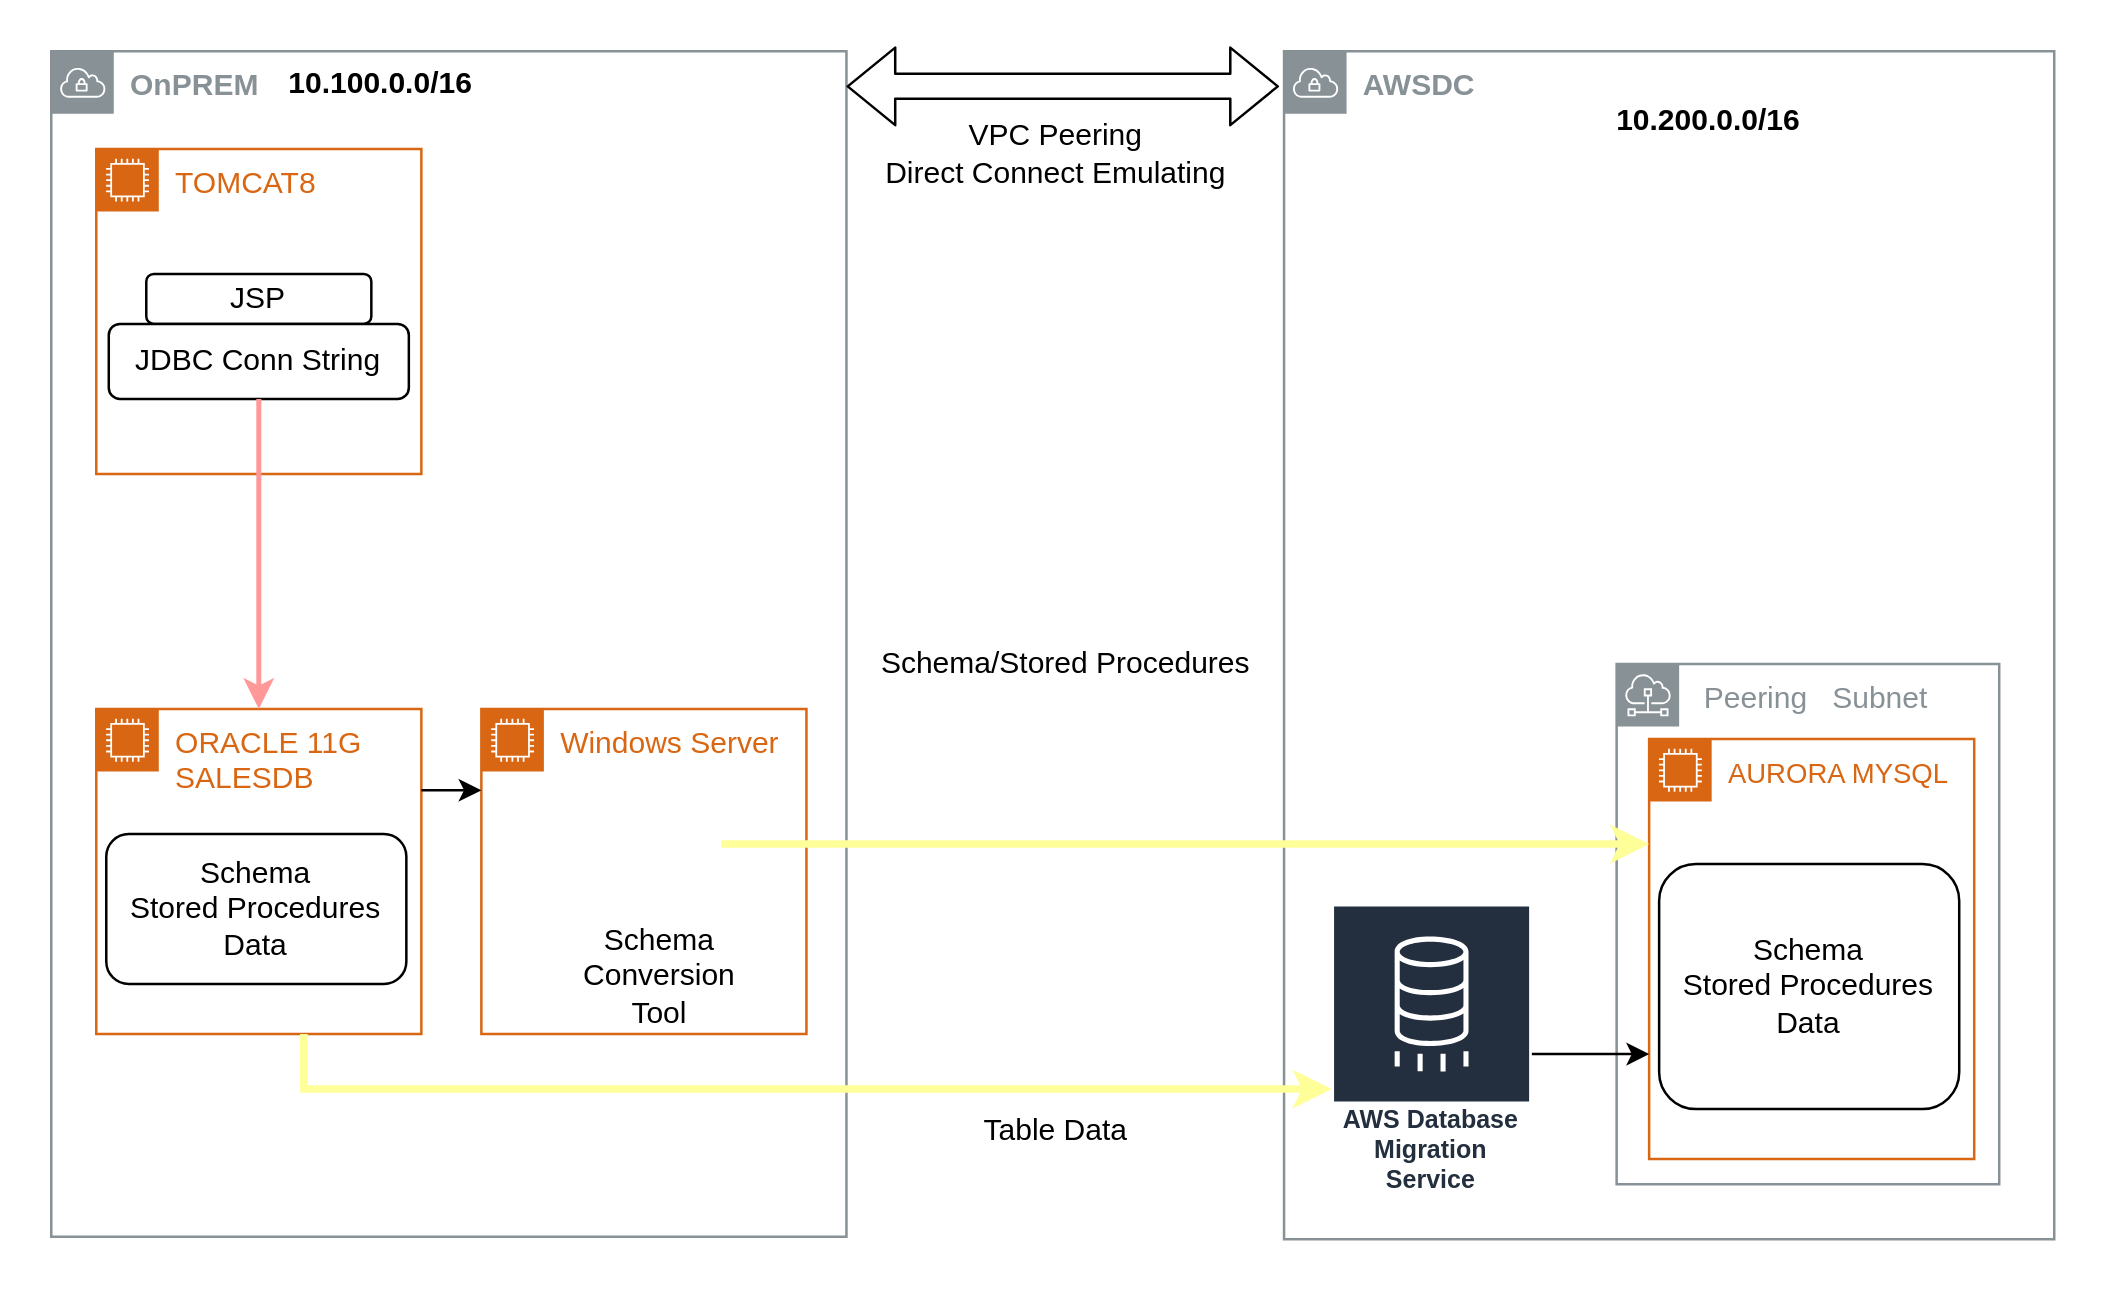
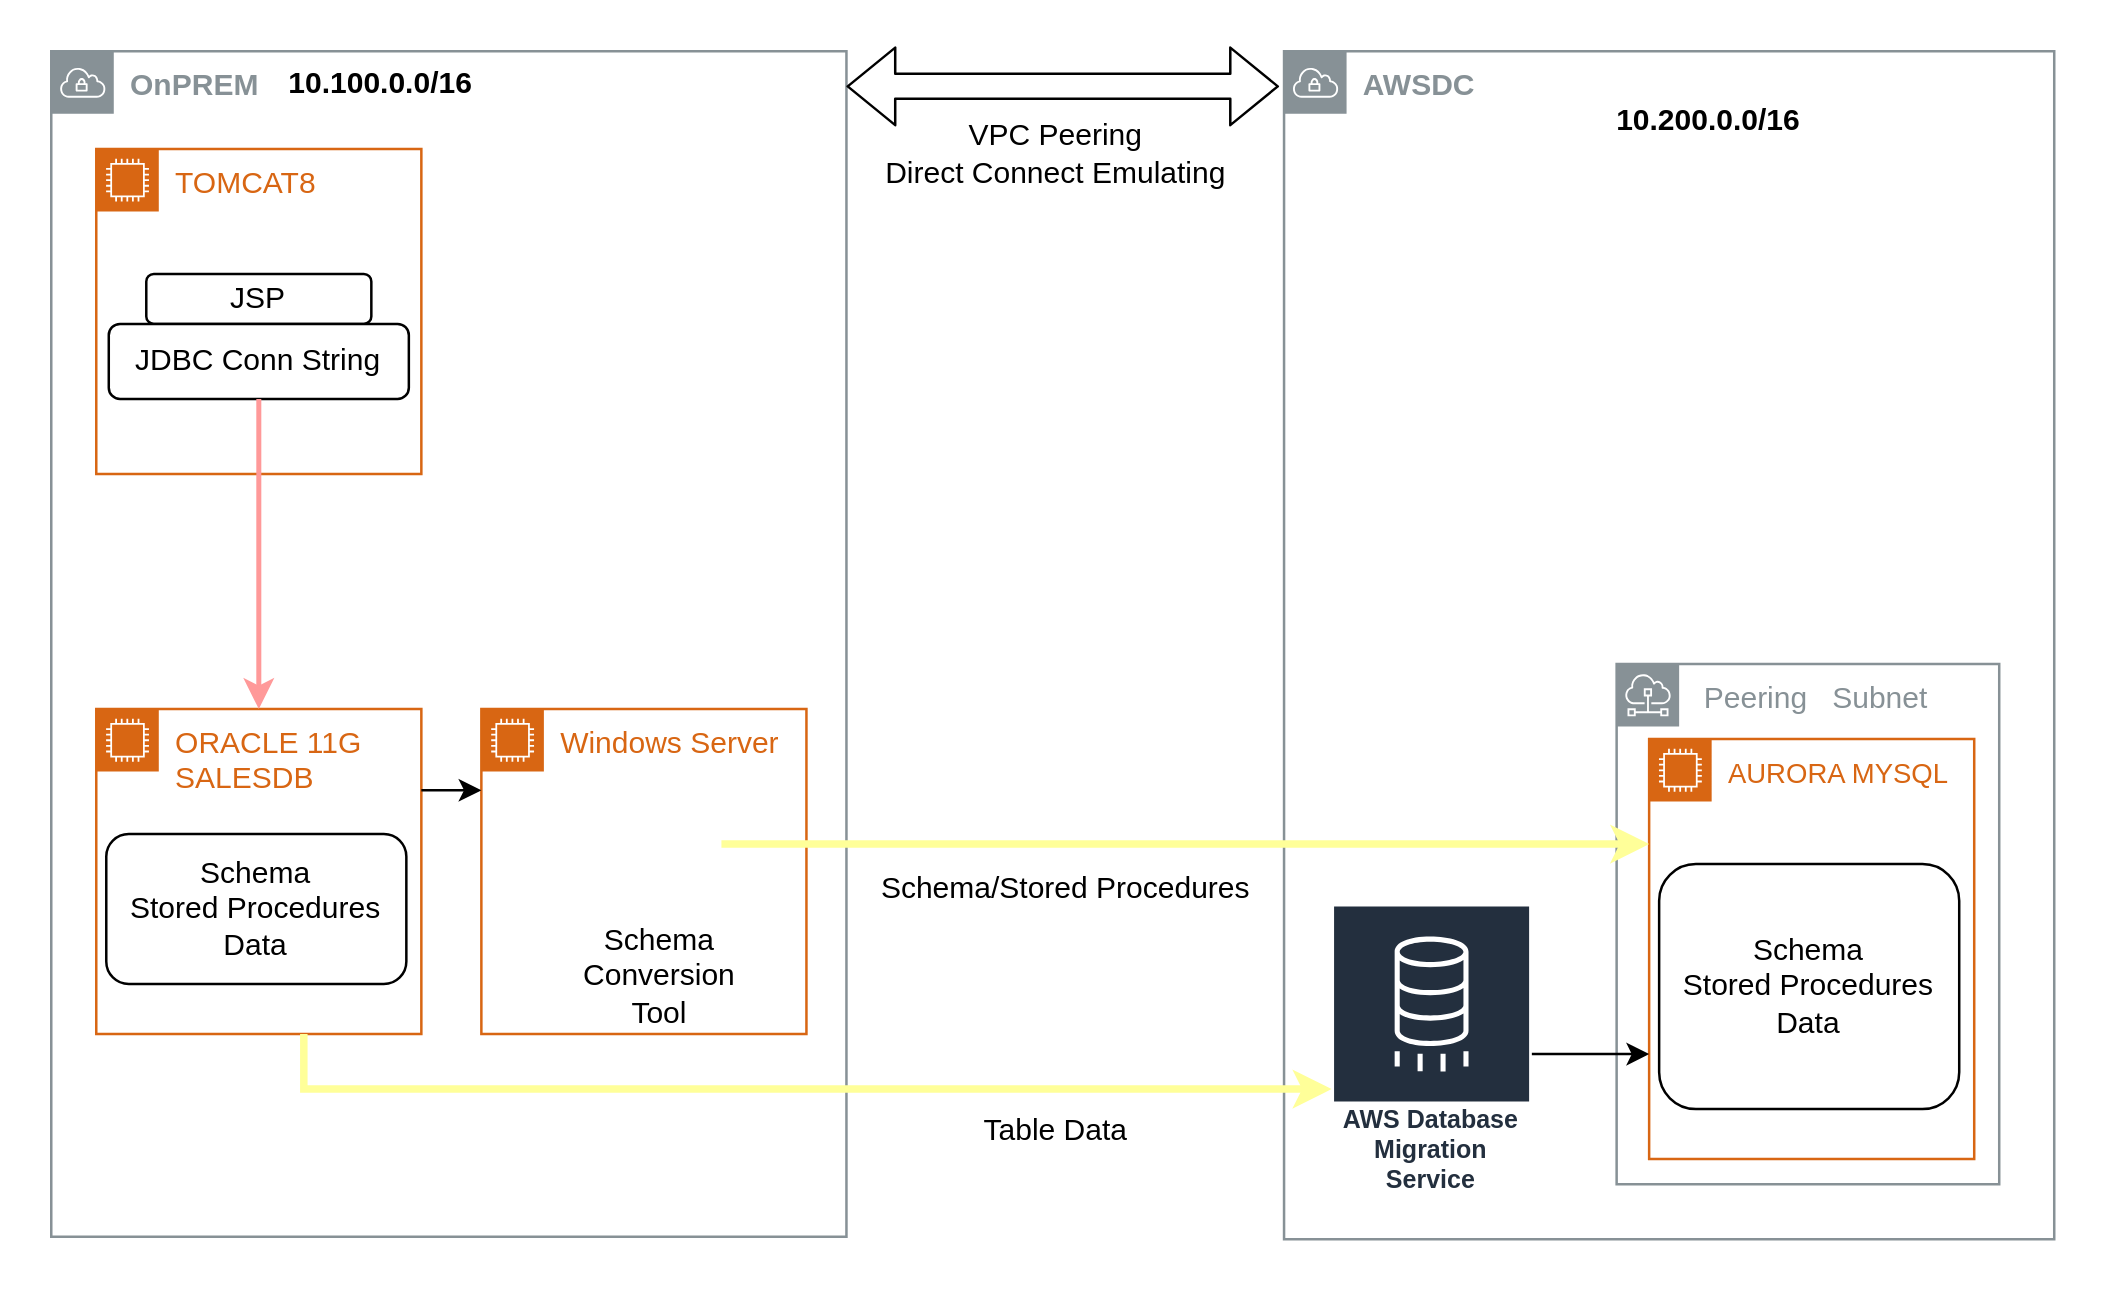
(1066, 664) -> (1066, 889)
